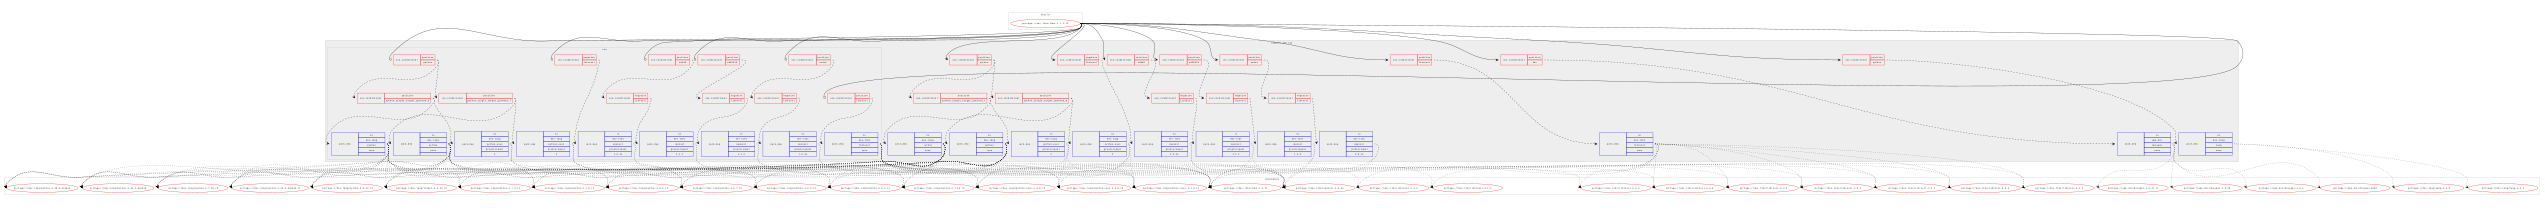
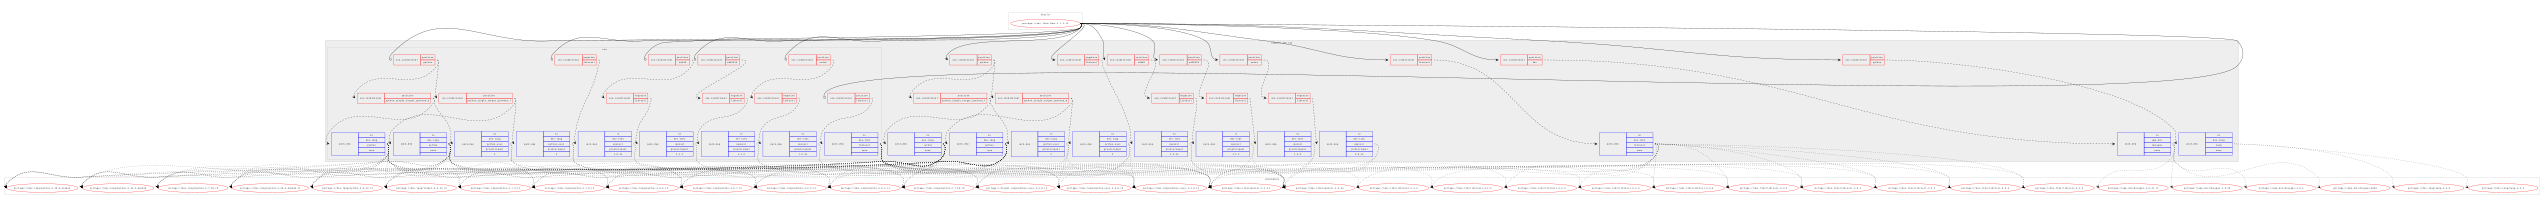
(1017, 188) -> (1017, 188)
(1246, 188) -> (1246, 188)
none -> (1542, 188)
